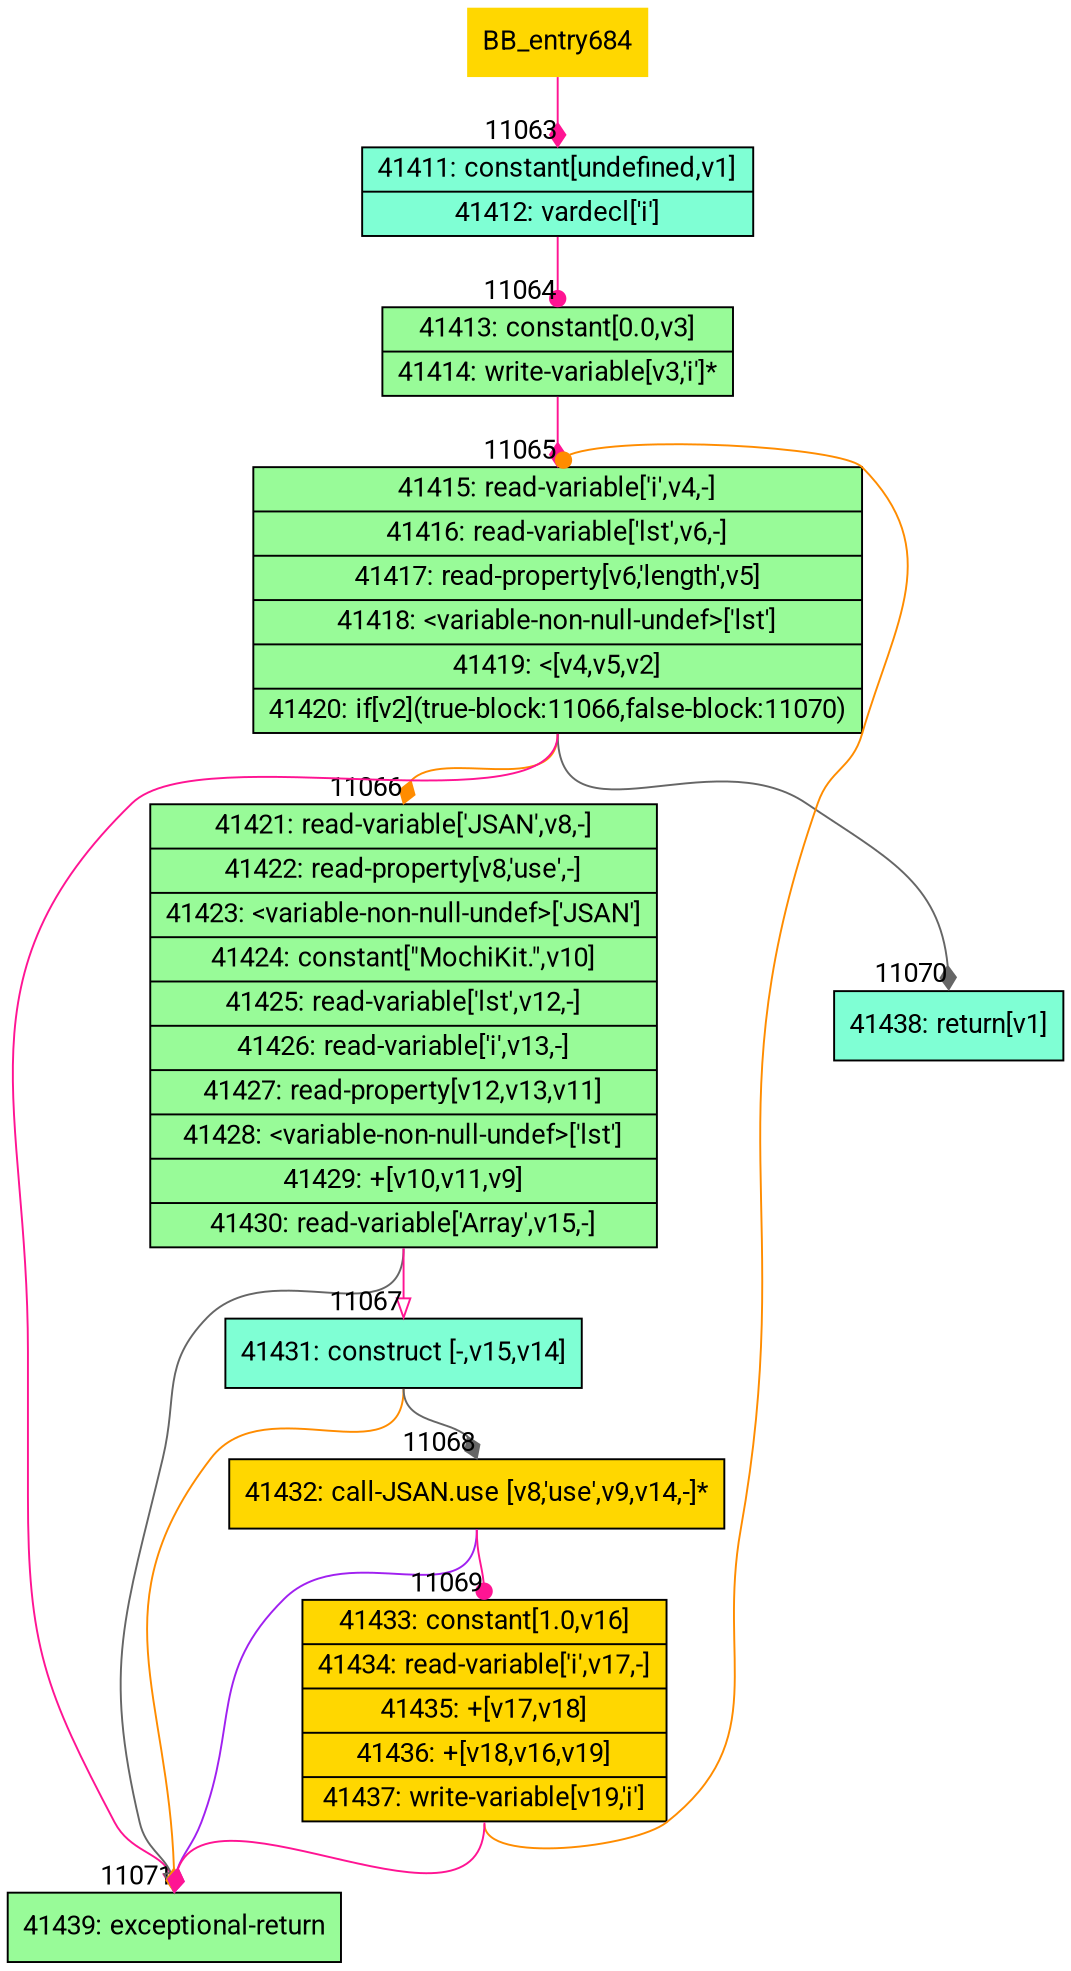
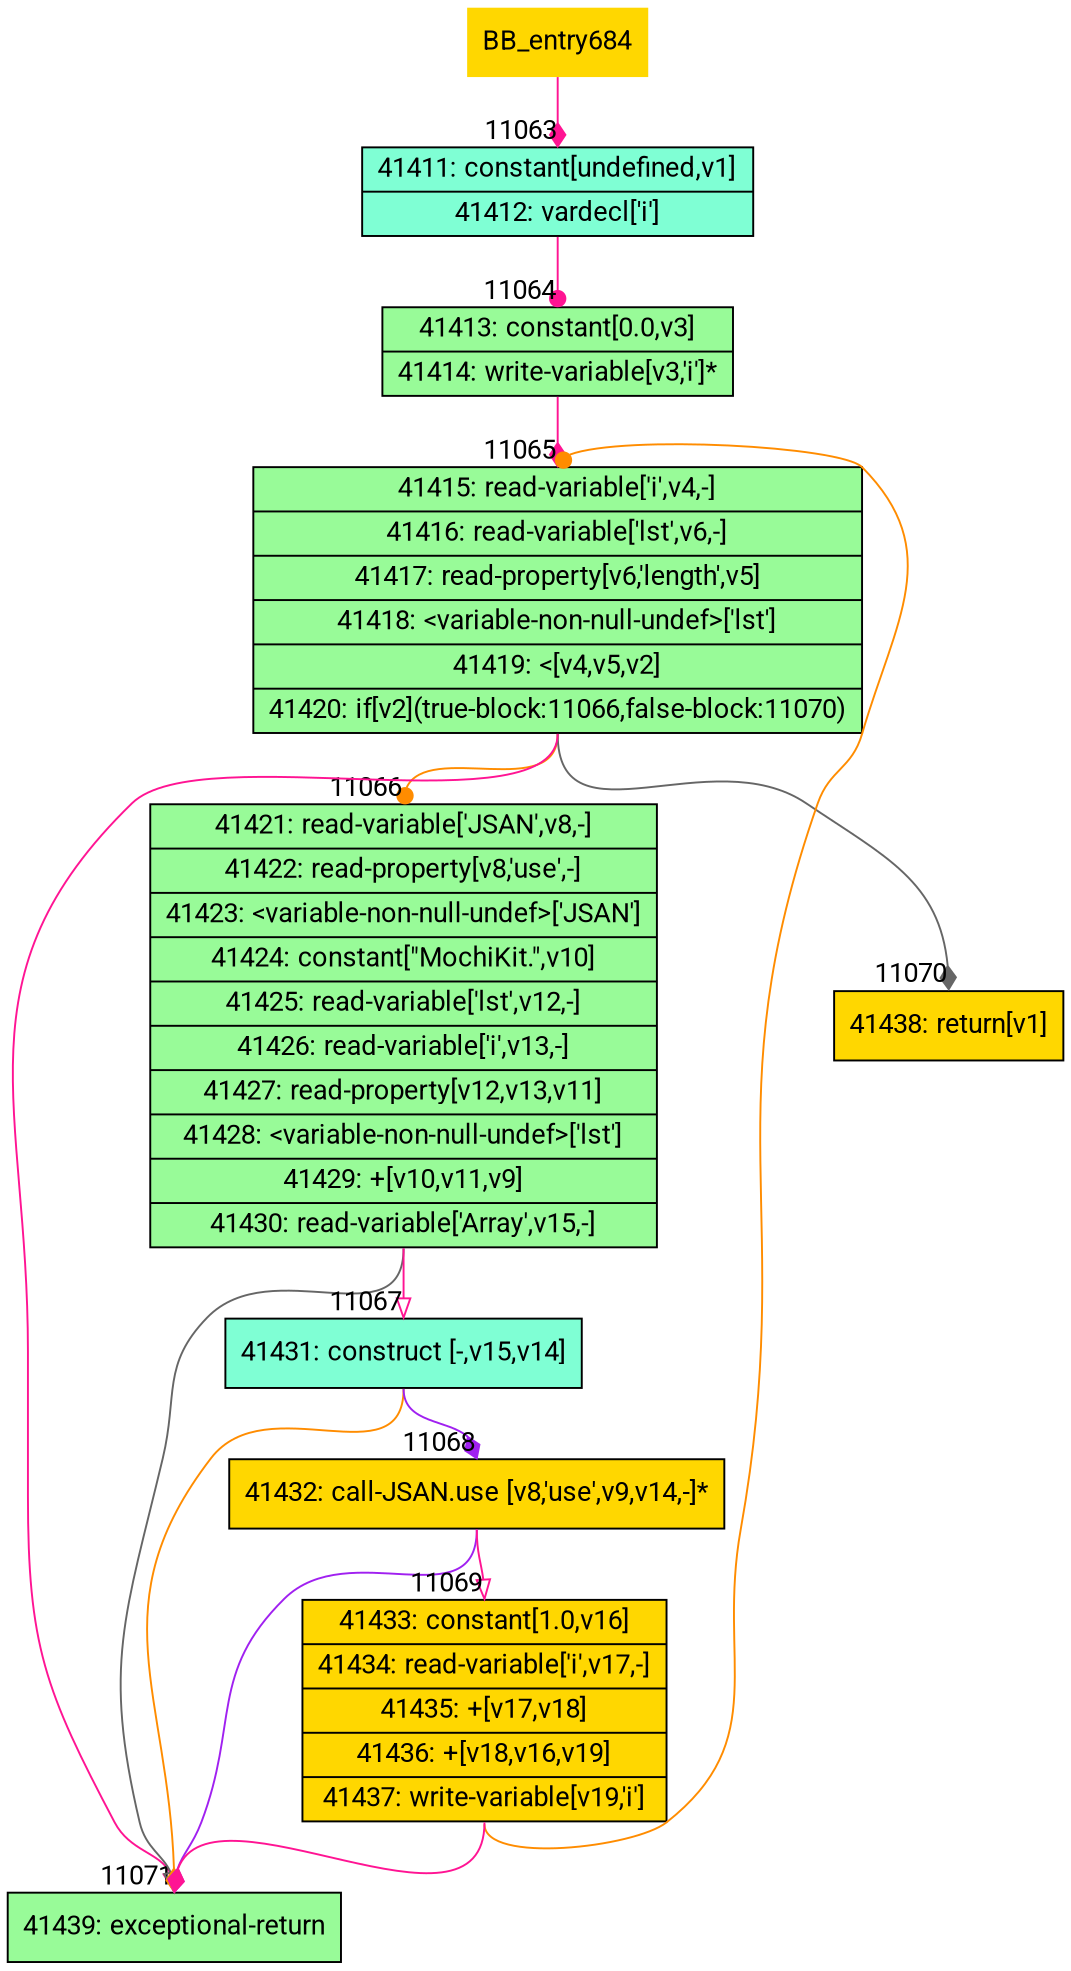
(493, 769) -> (488, 769)
(949, 1026) -> (949, 1026)
(429, 1420) -> (429, 1420)
(480, 1563) -> (480, 1563)
